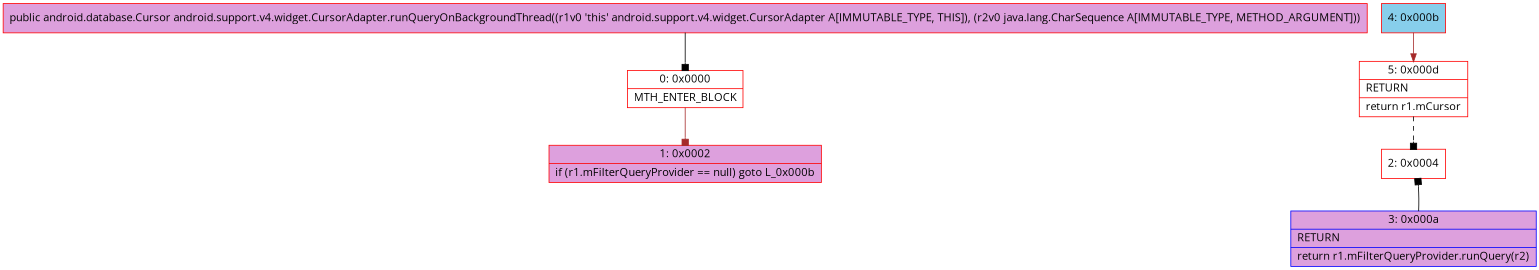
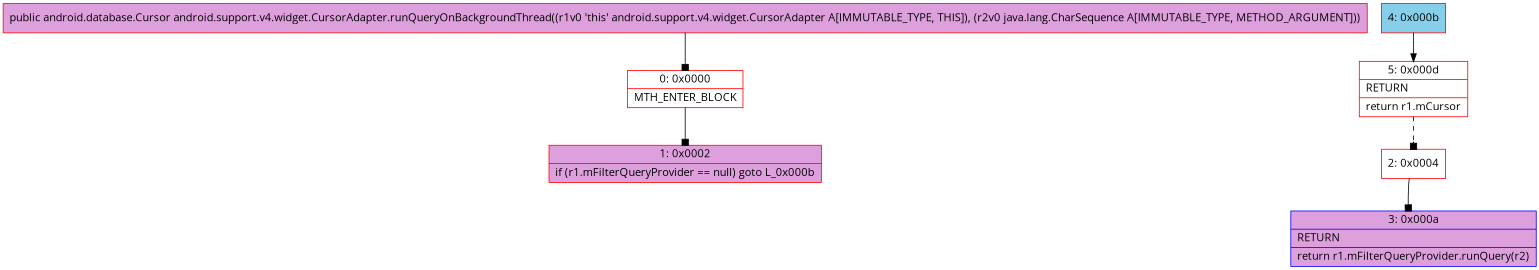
(1414, 43) -> (1414, 43)
(685, 123) -> (685, 123)
(1419, 199) -> (1408, 191)
